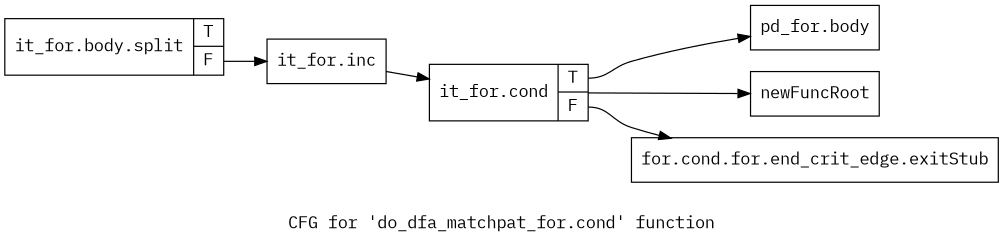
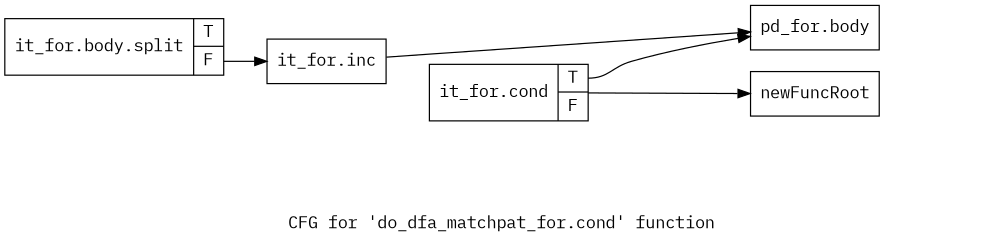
(402, 74) -> (562, 45)
(815, 160) -> none
